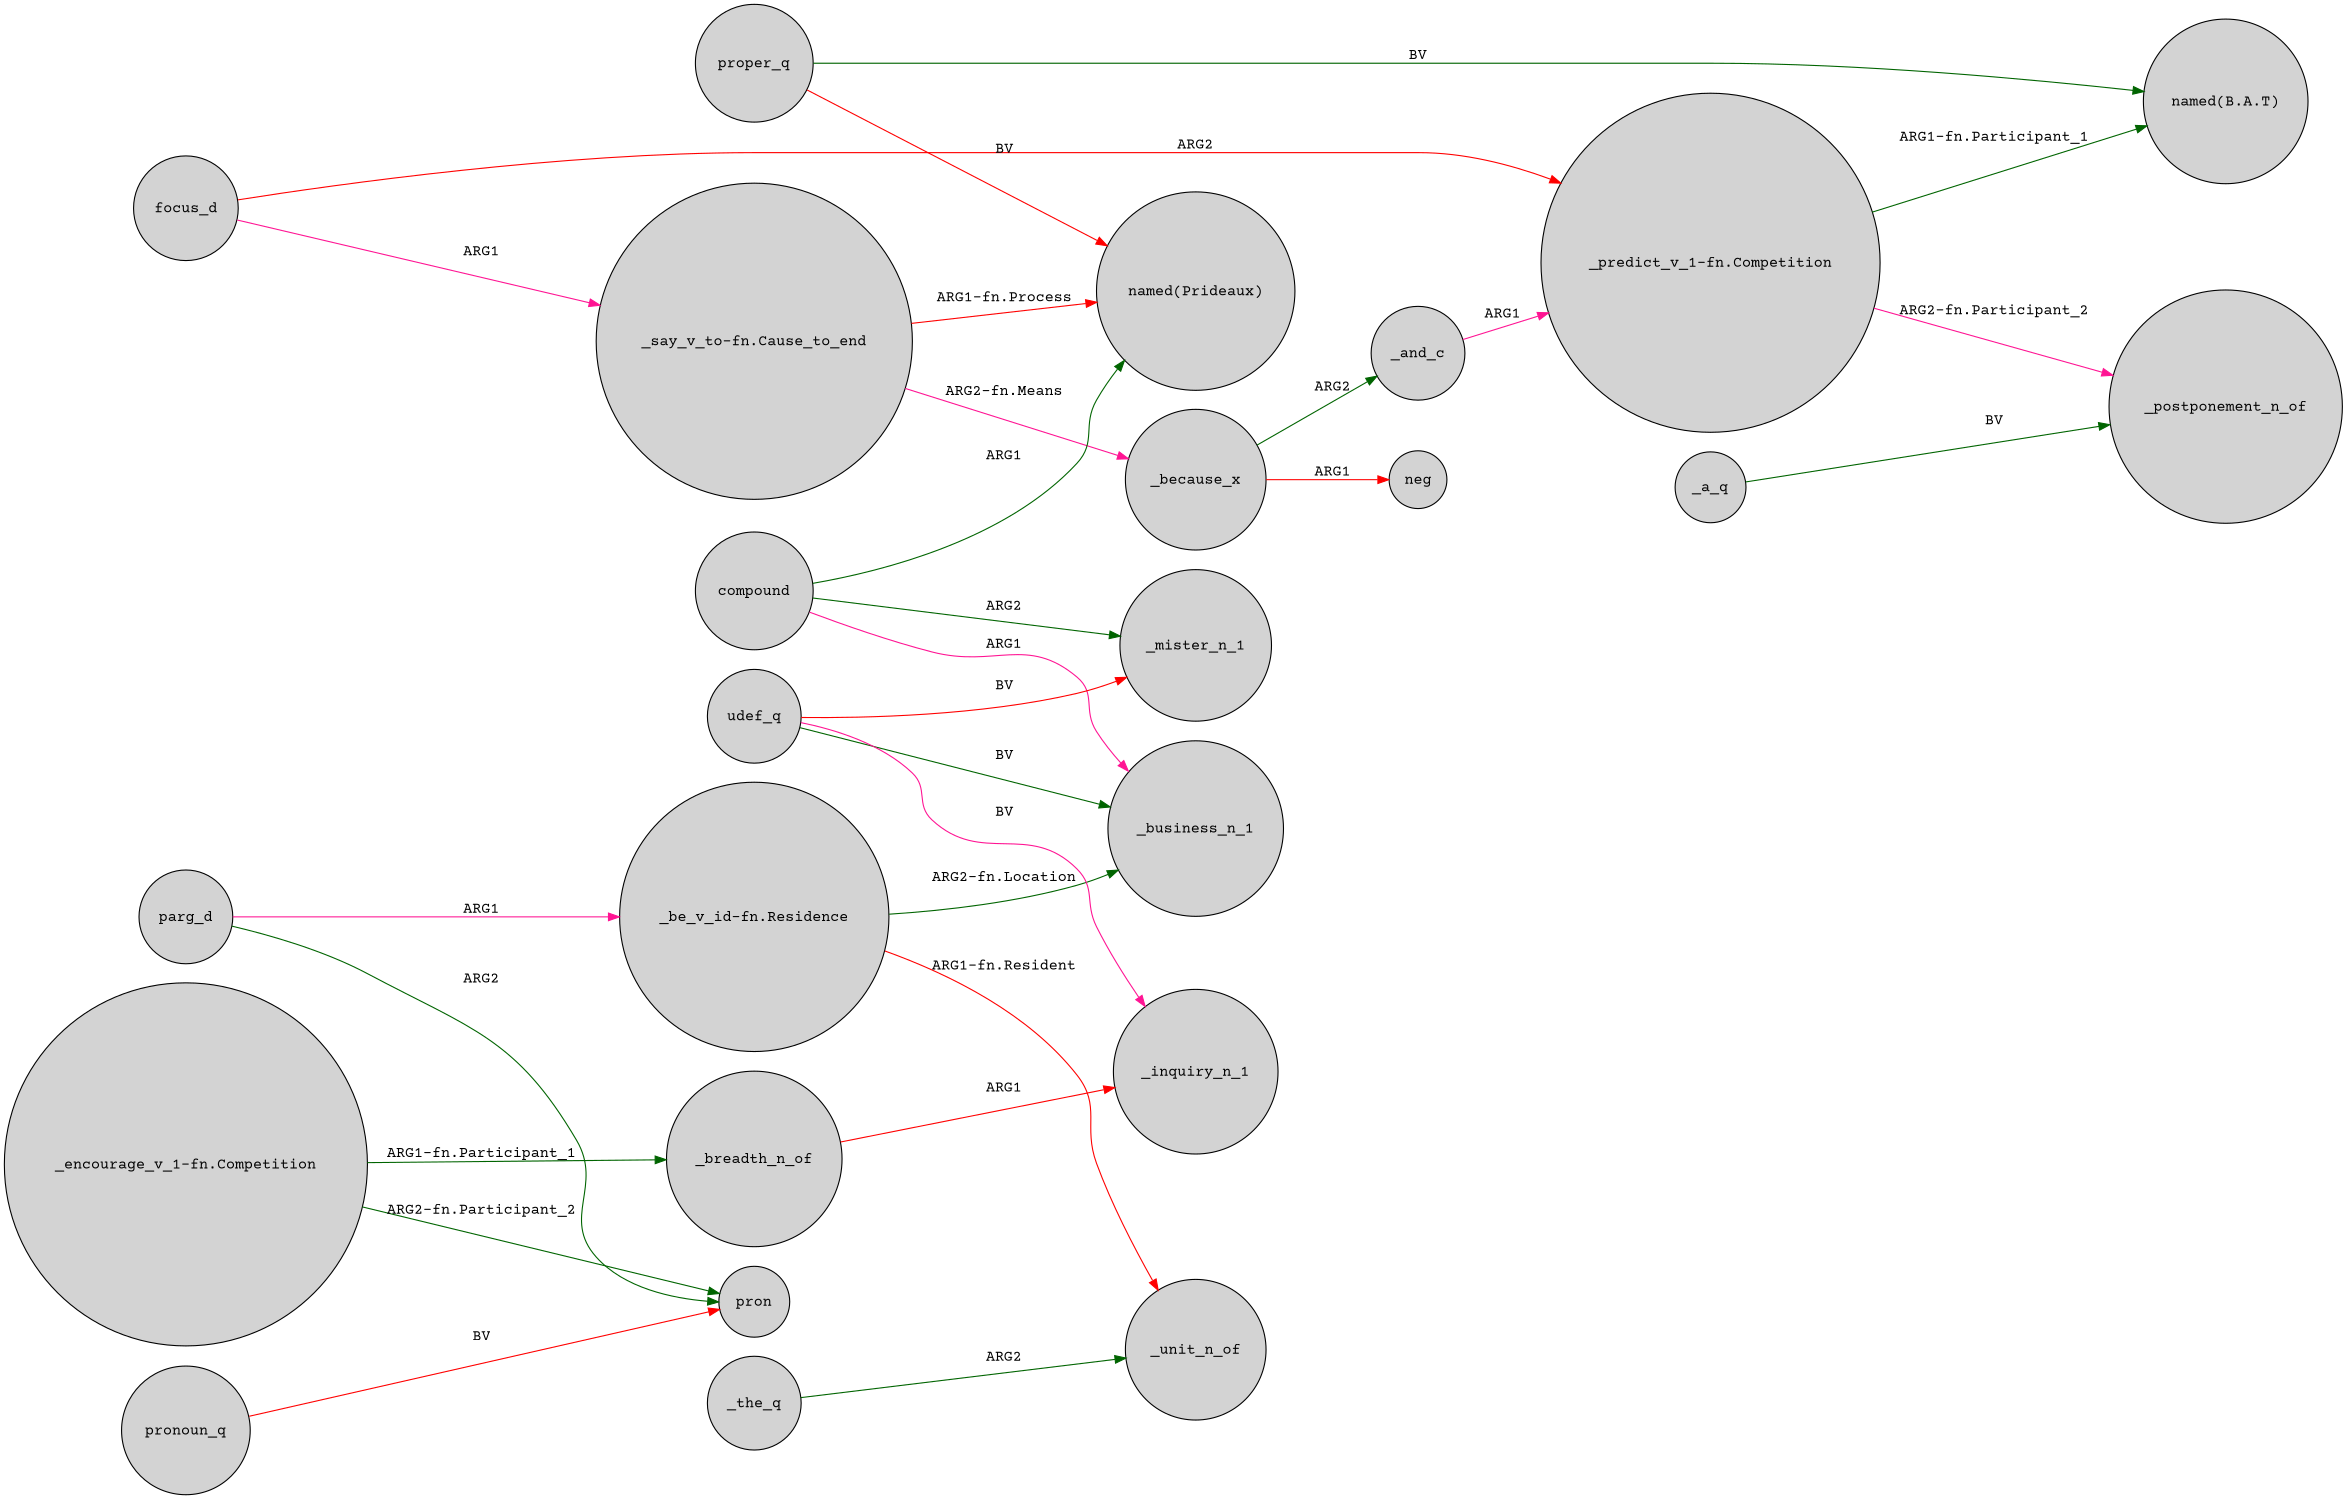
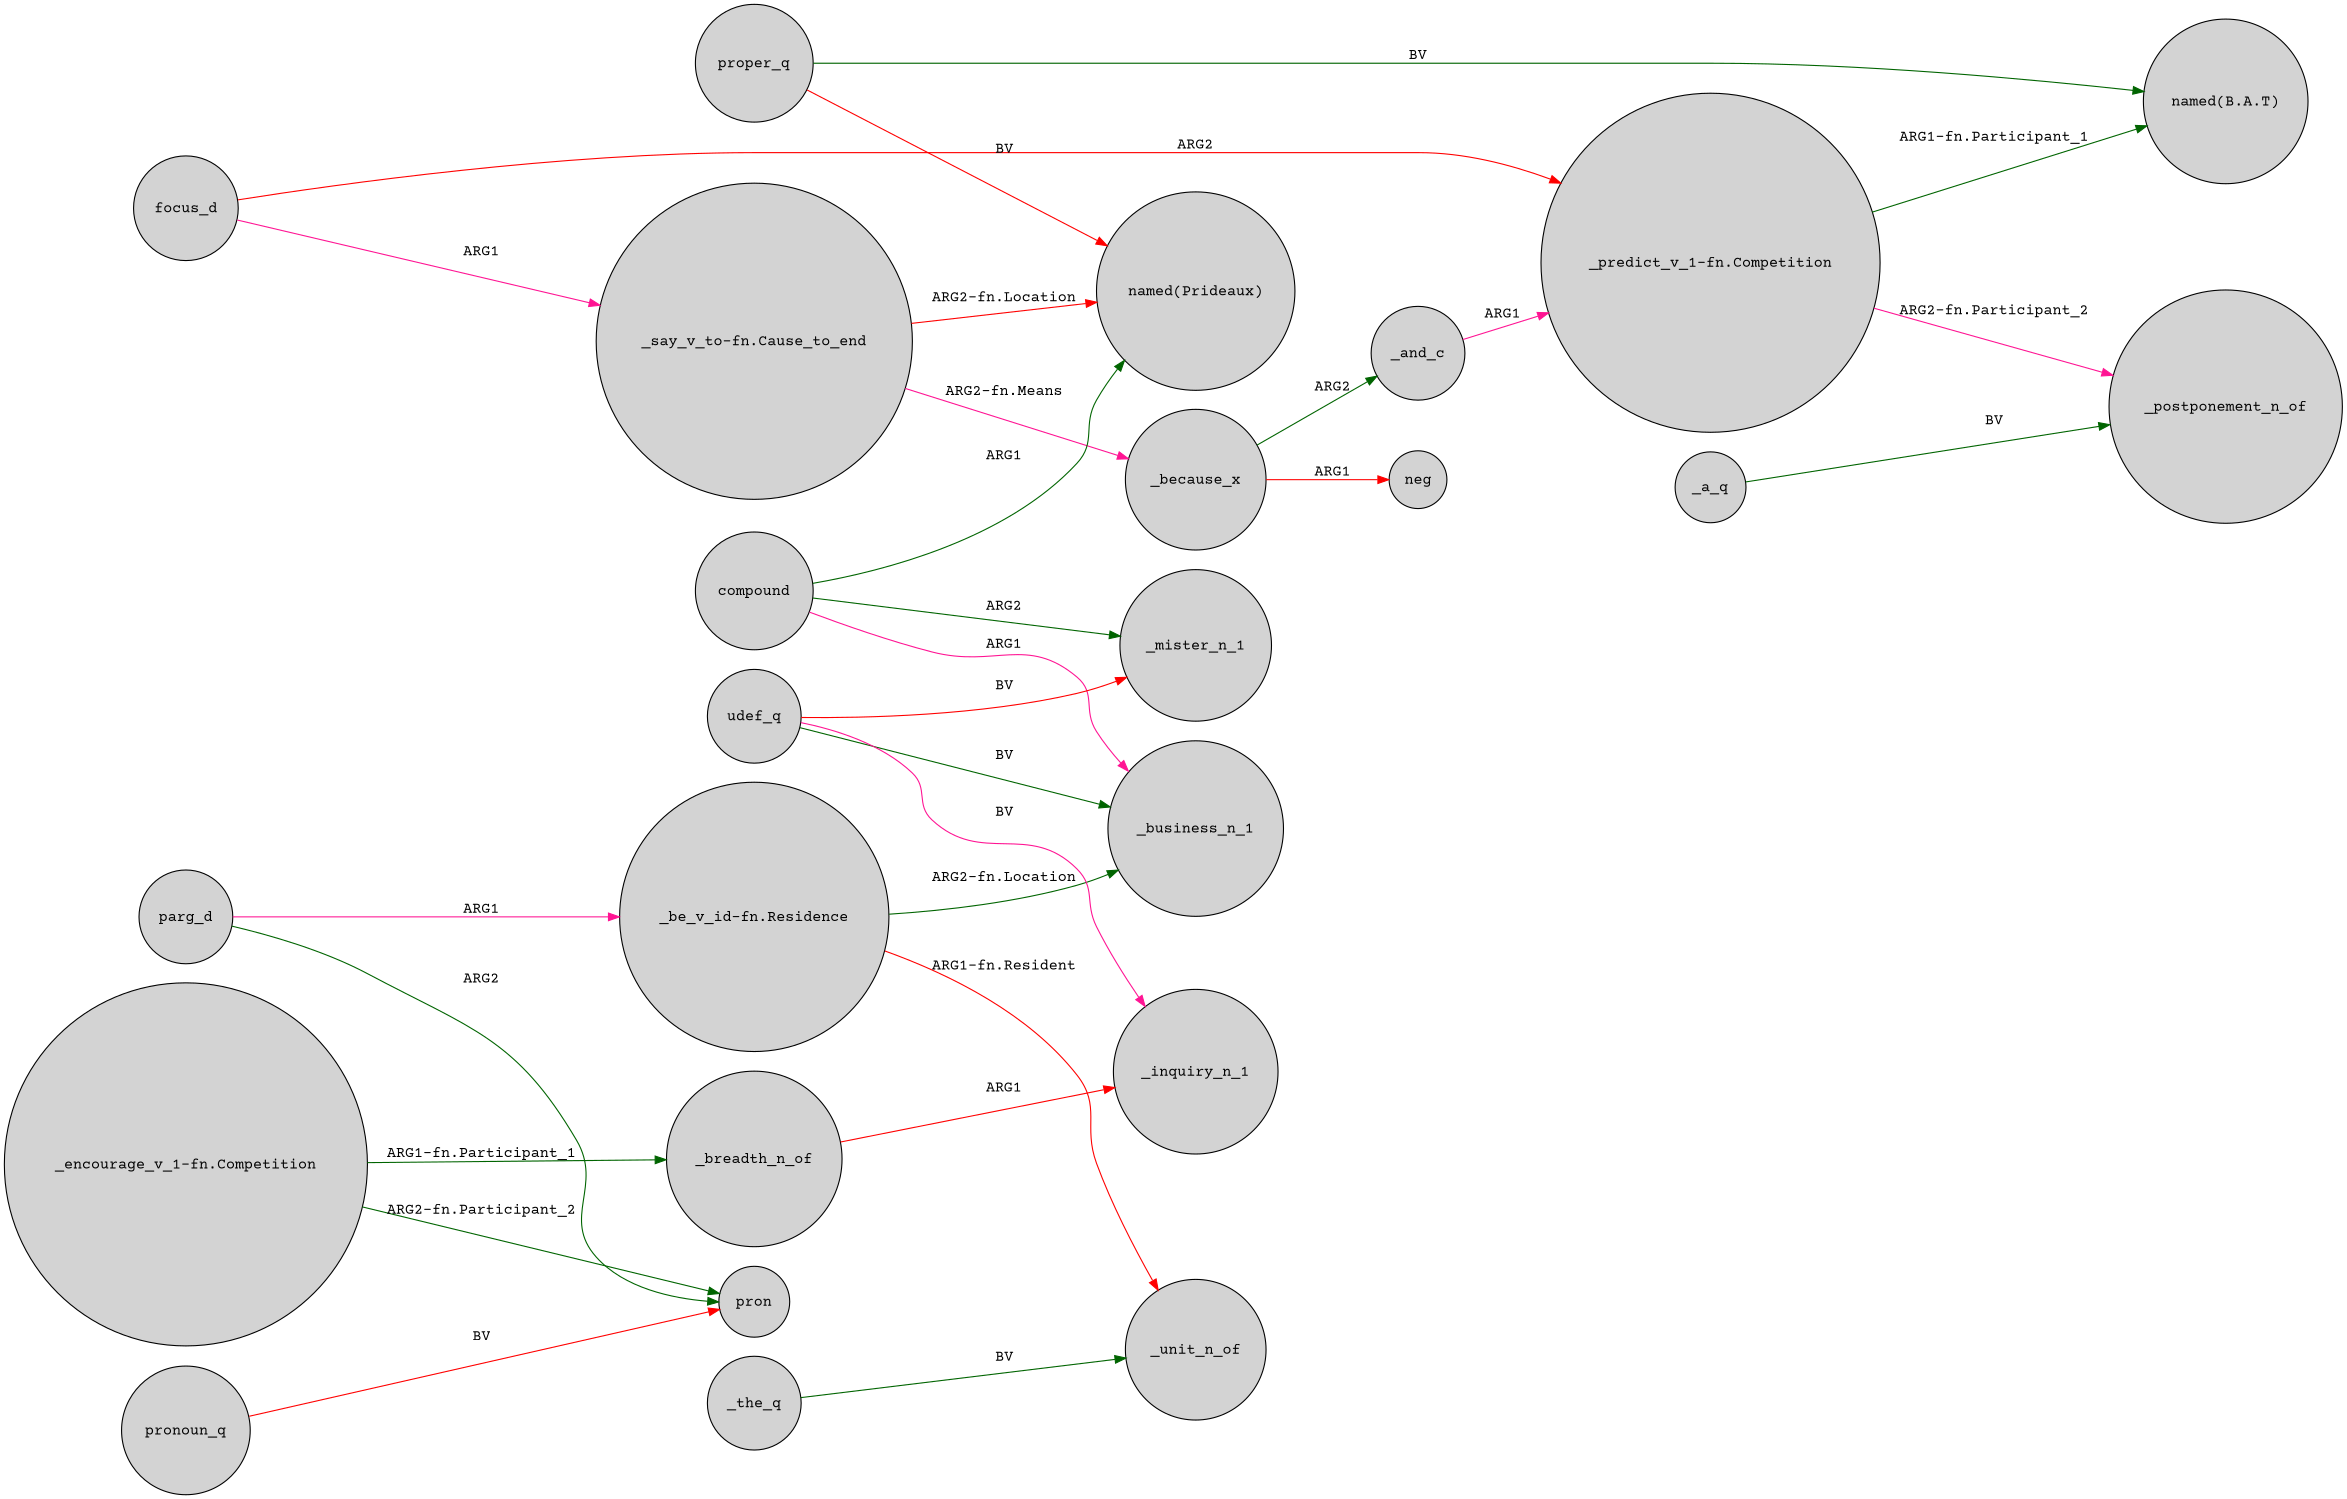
(1004, 297) -> (1004, 297)
(1004, 1357) -> (1004, 1357)
